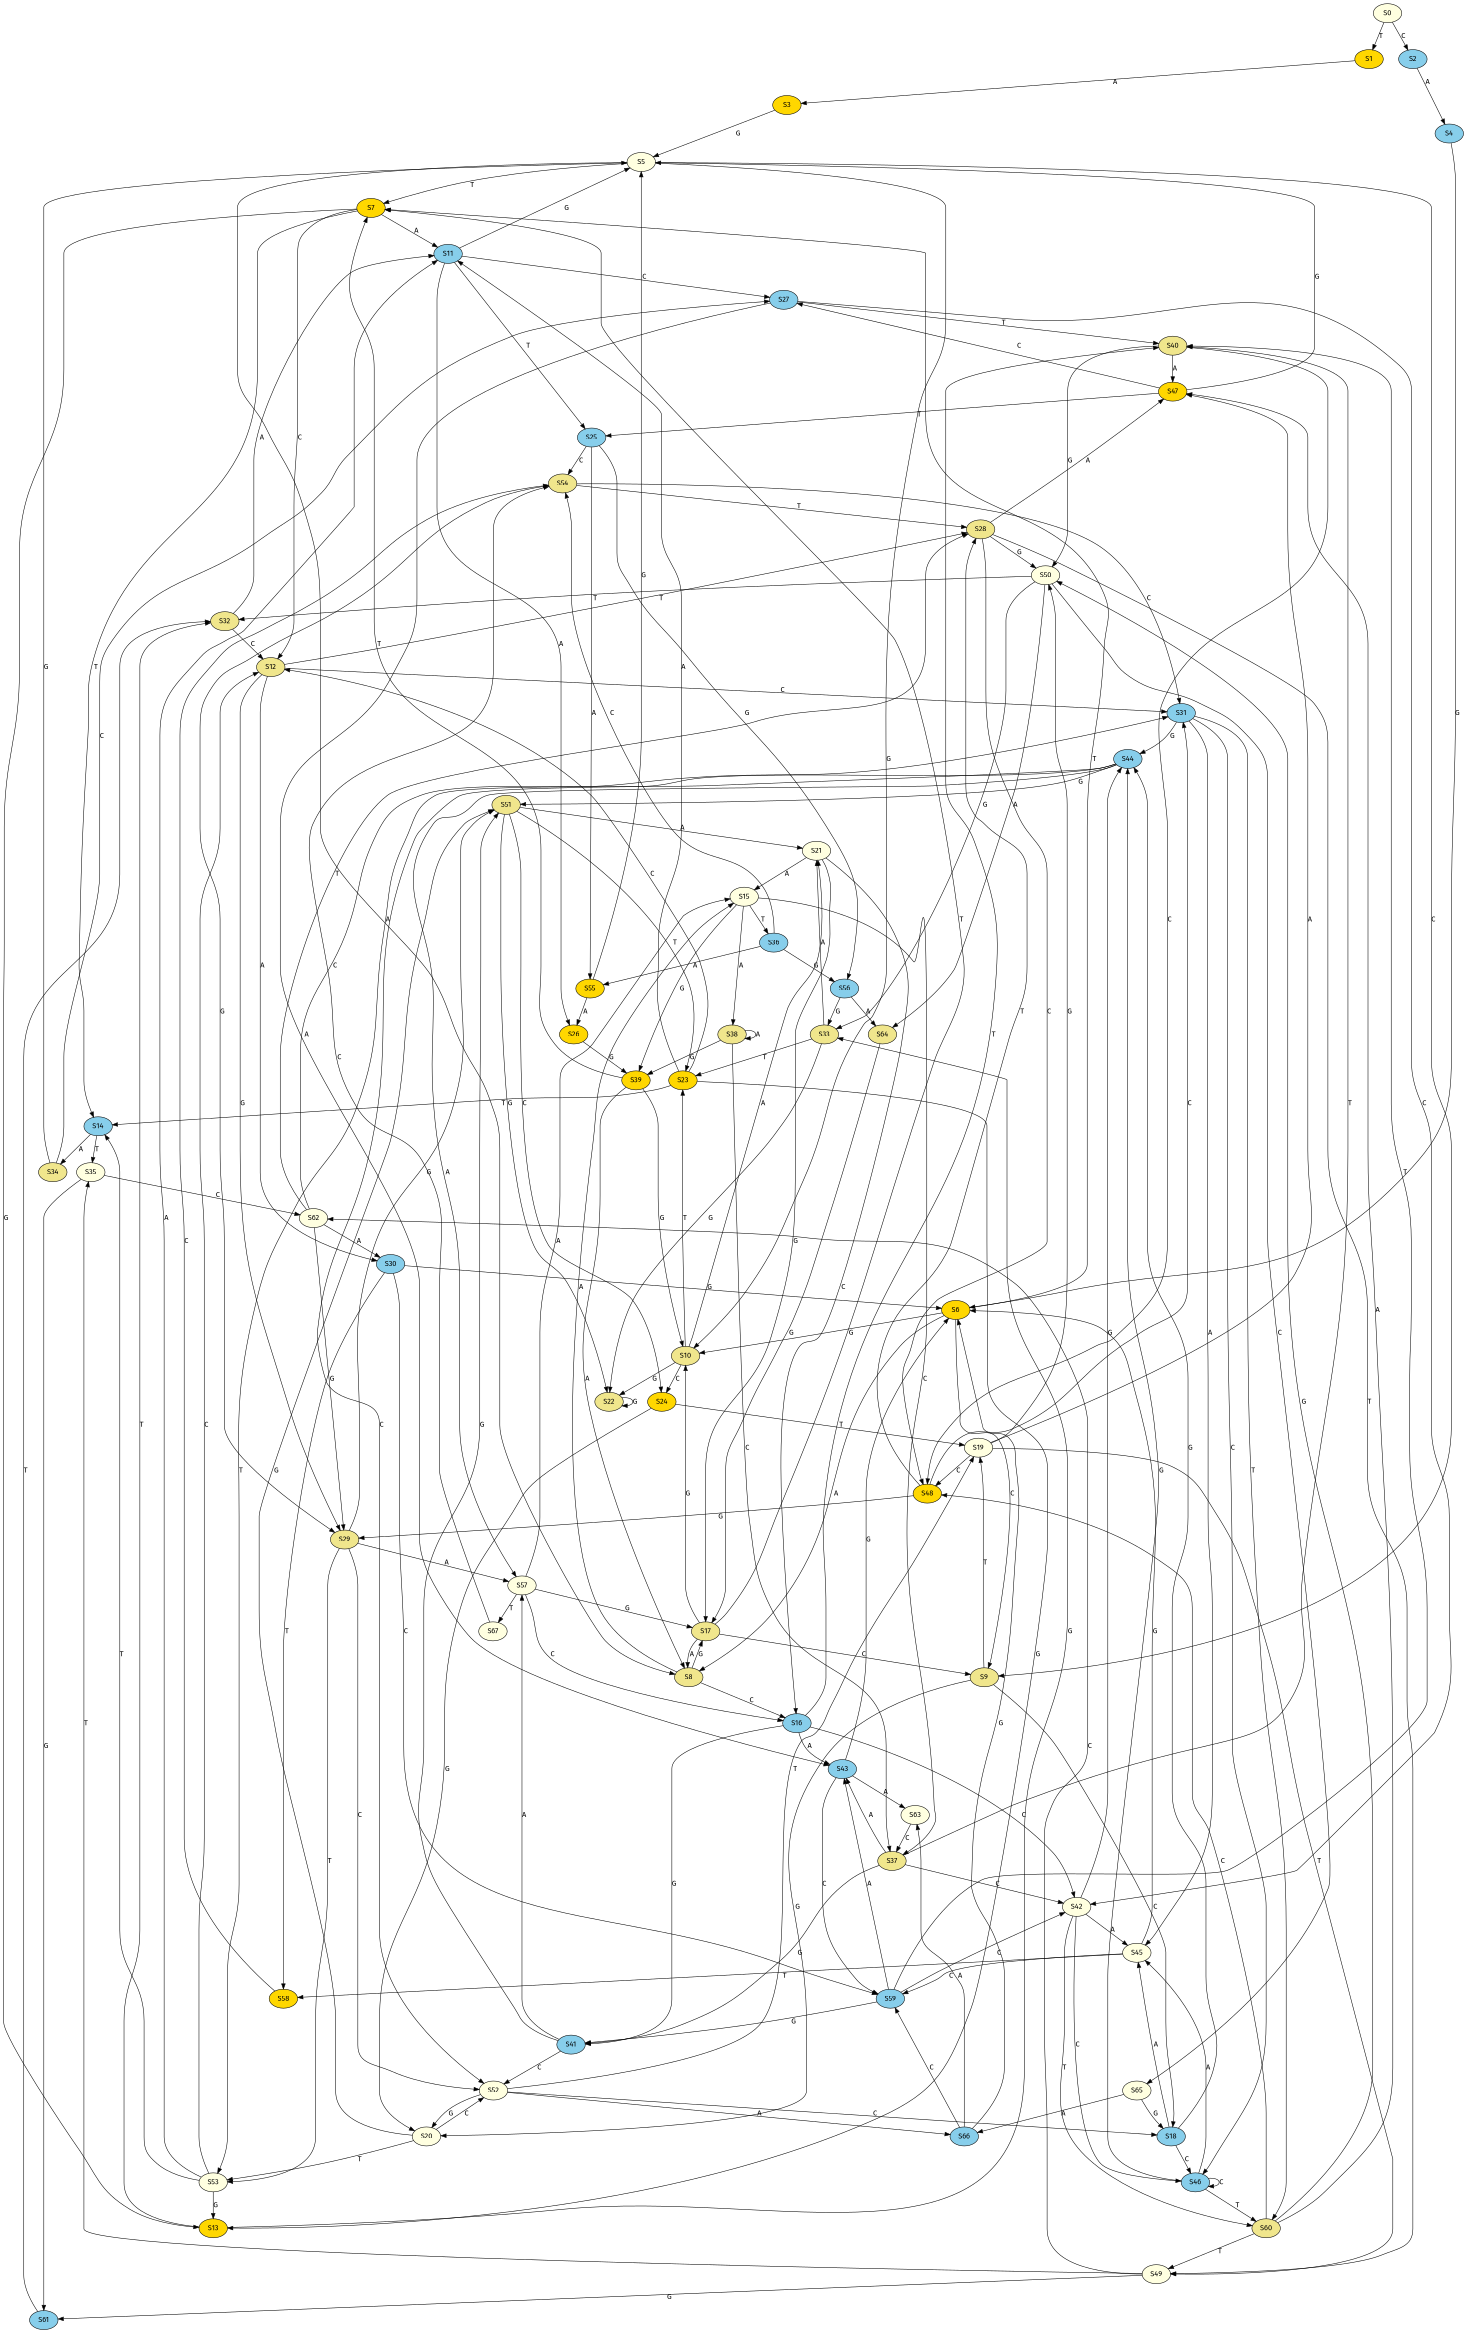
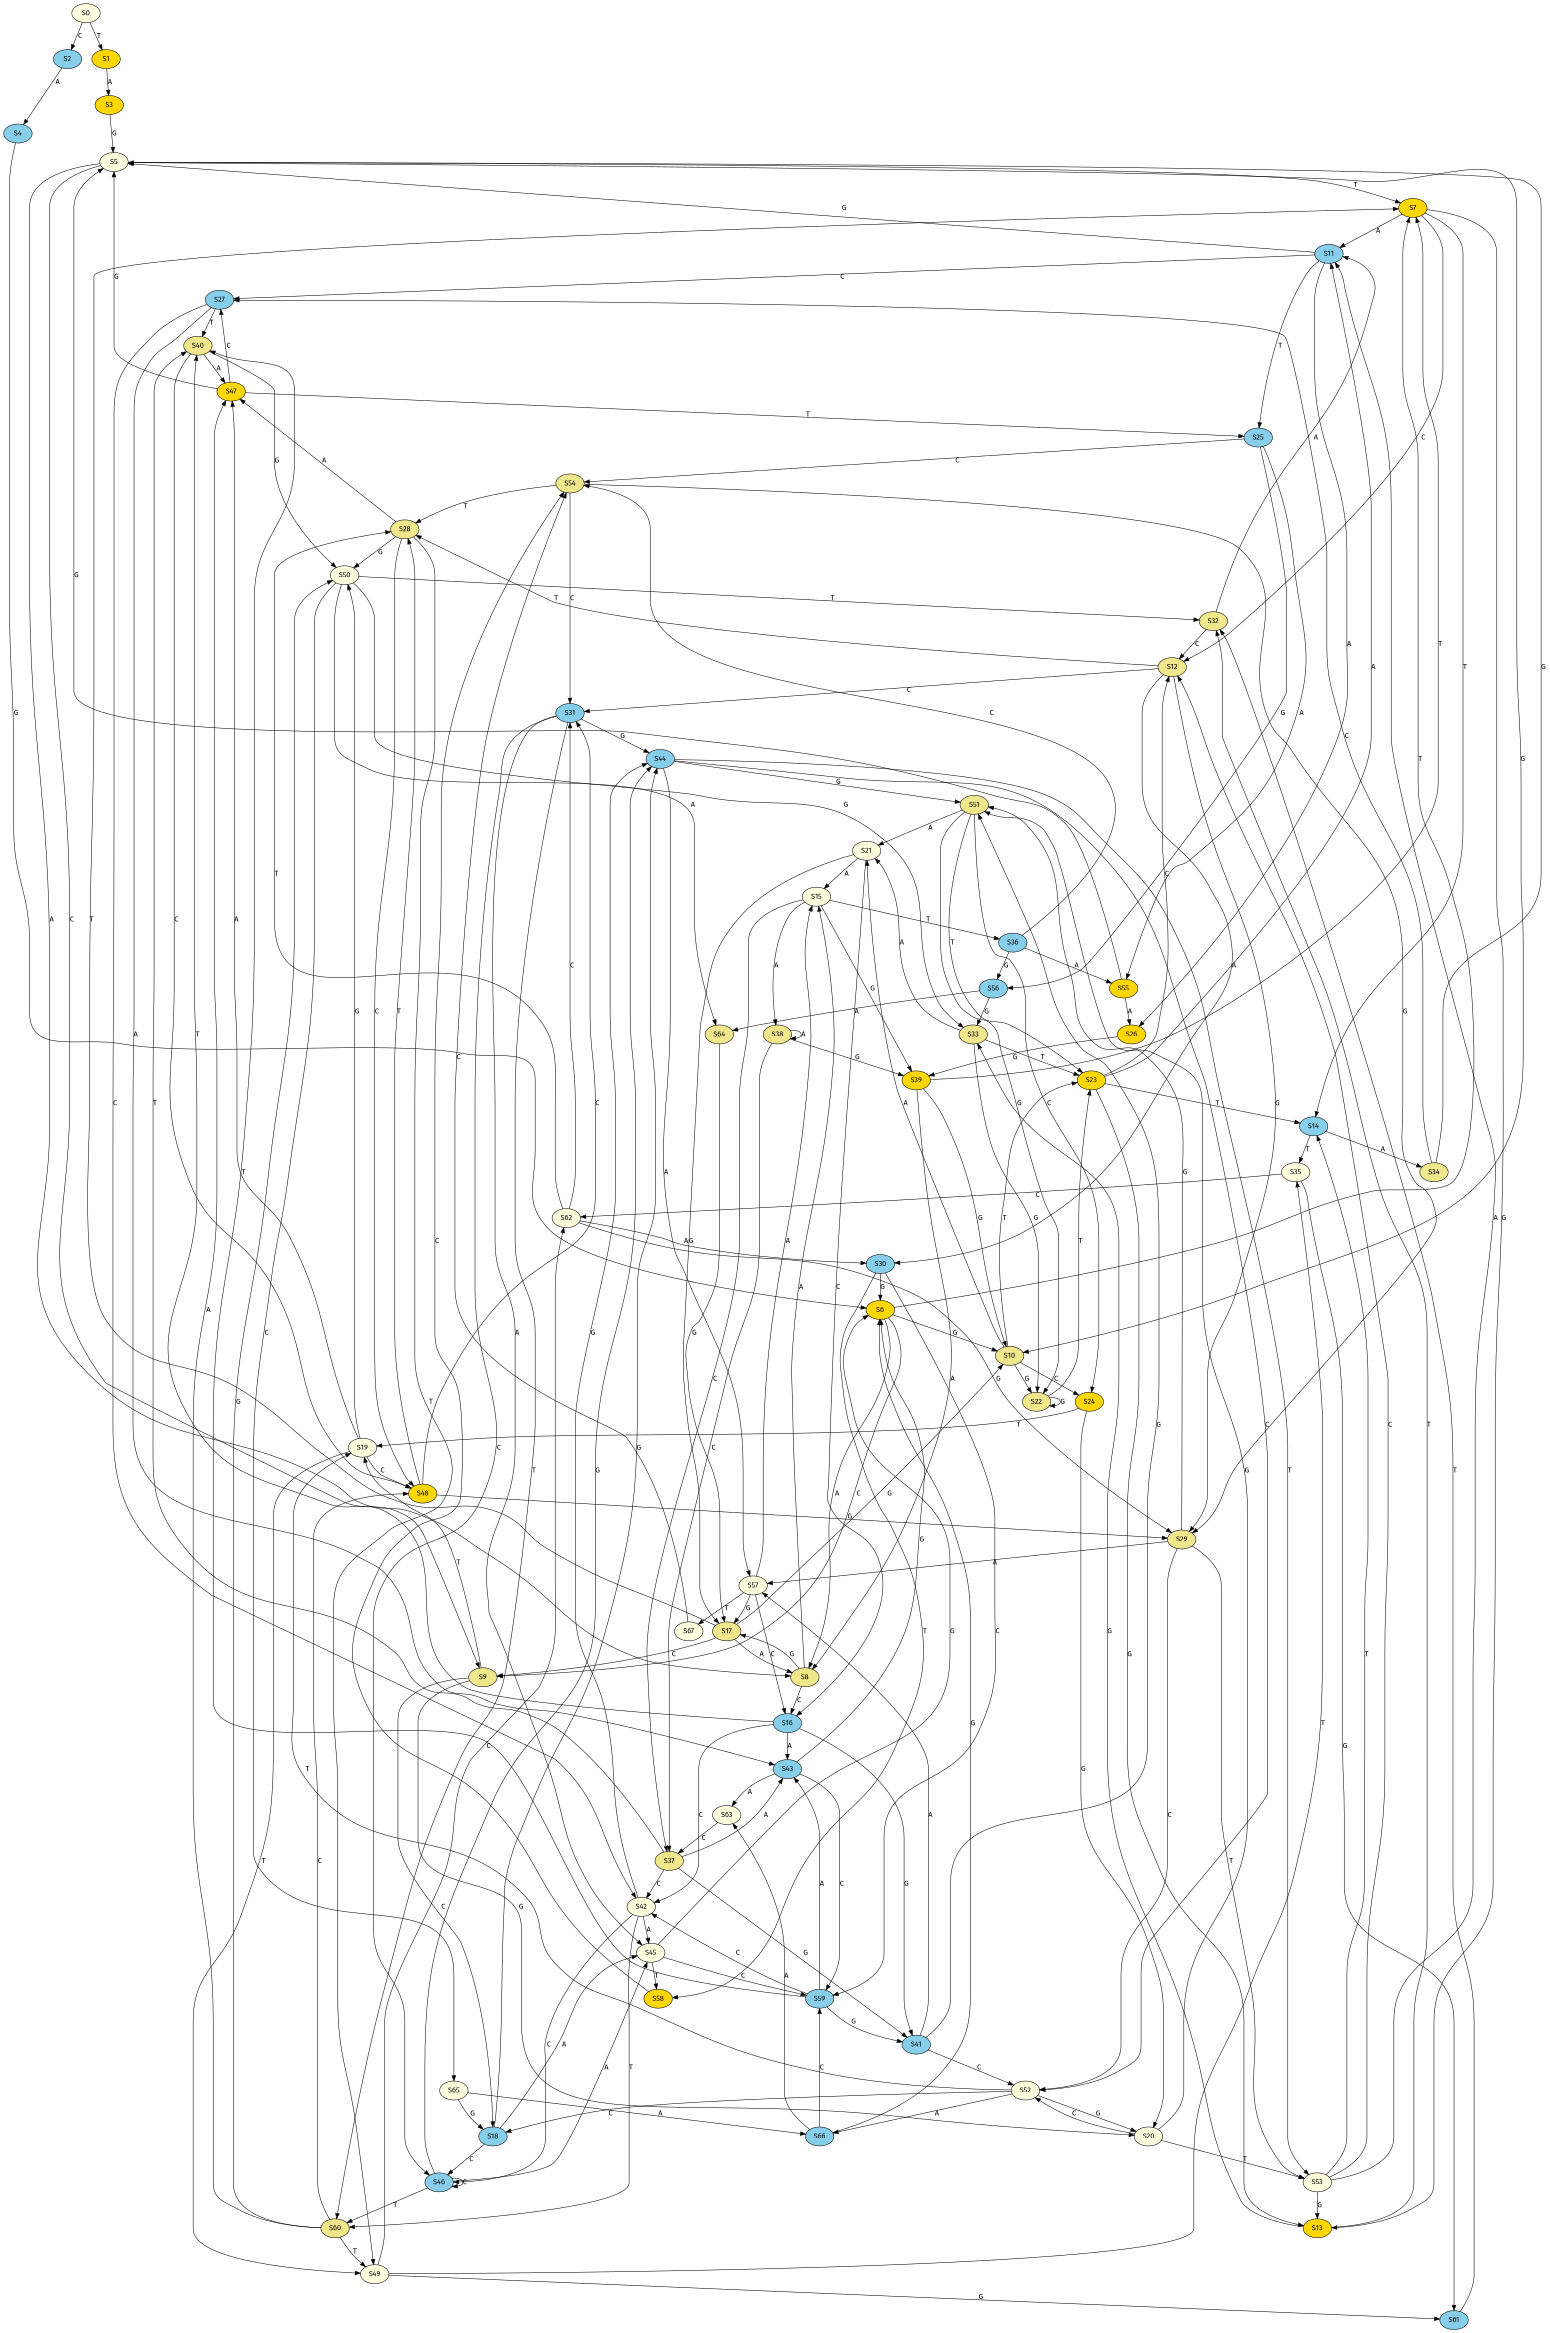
none -> (1079, 1251)
